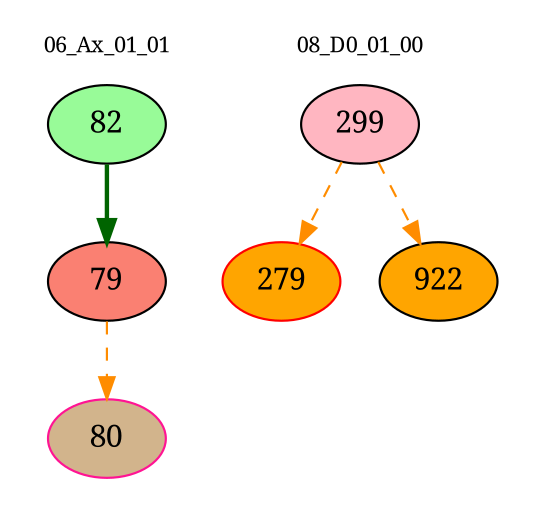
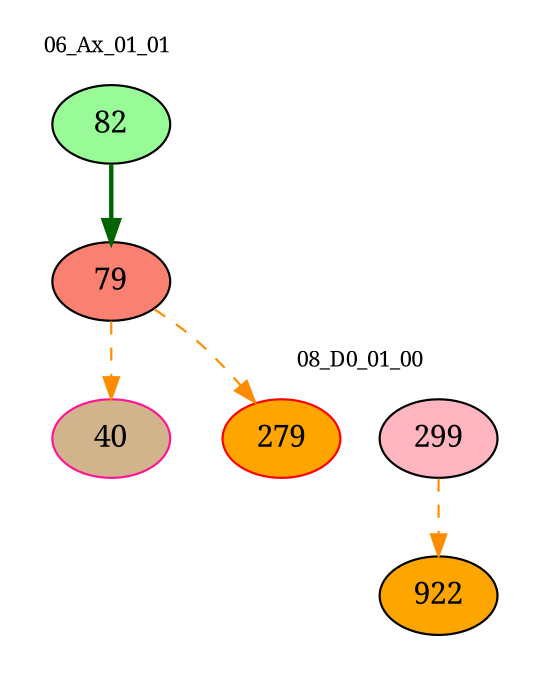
(326, 193) -> (219, 362)
(107, 439) -> (111, 439)
